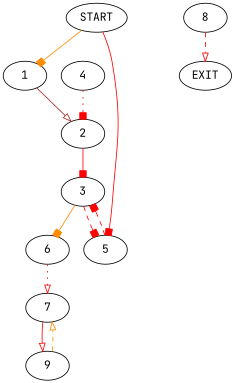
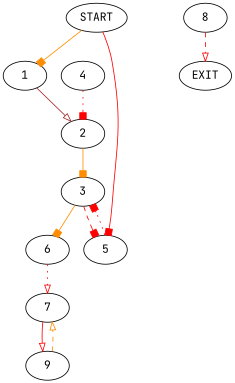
(83, 159) -> (83, 159)
(101, 223) -> (101, 223)
